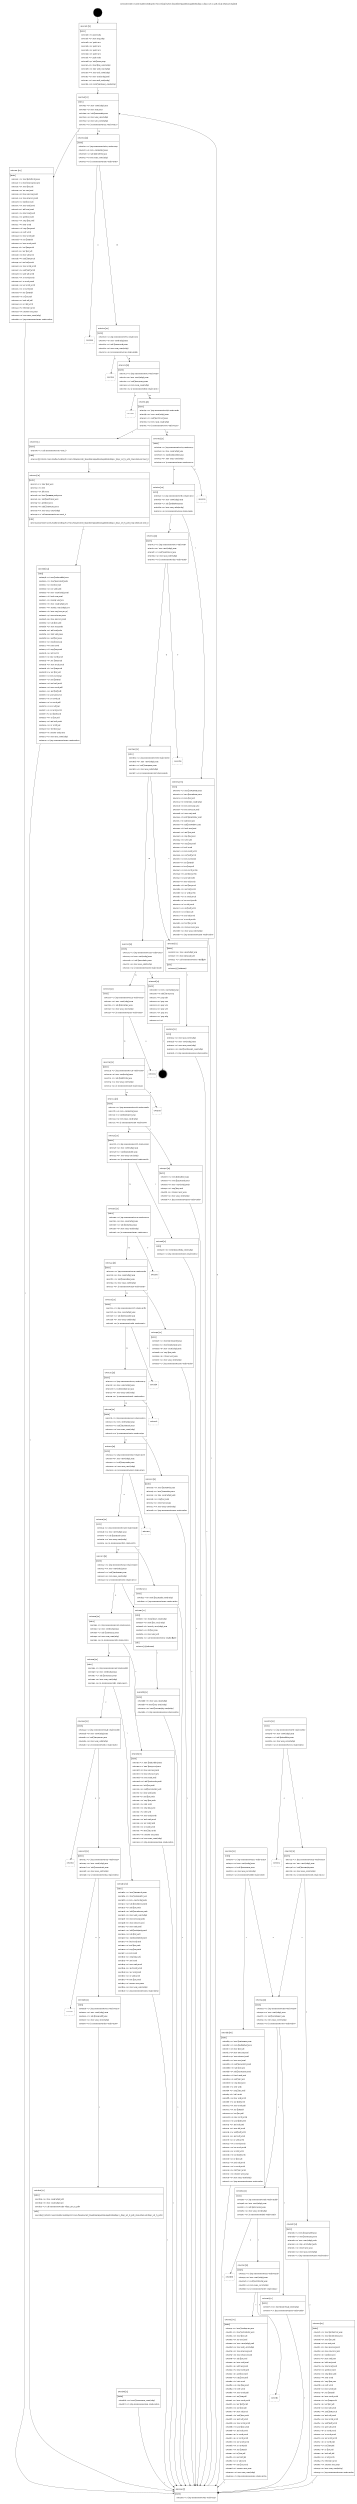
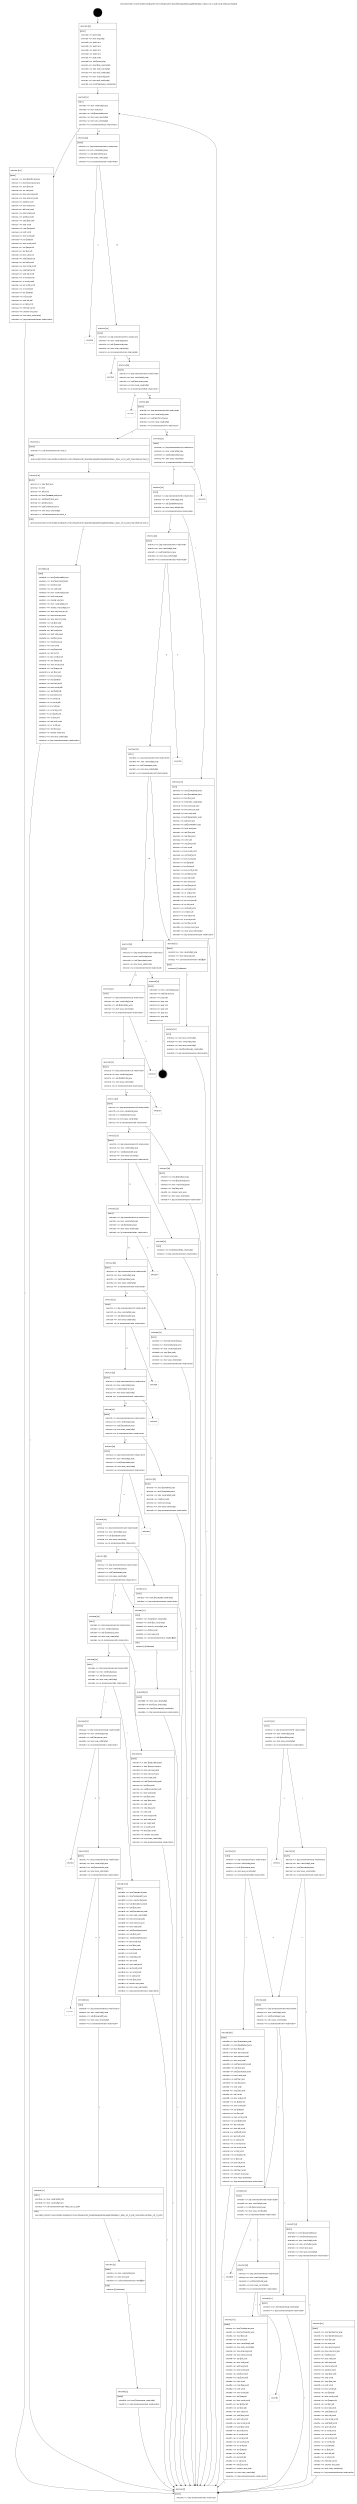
none -> (125, 2277)
